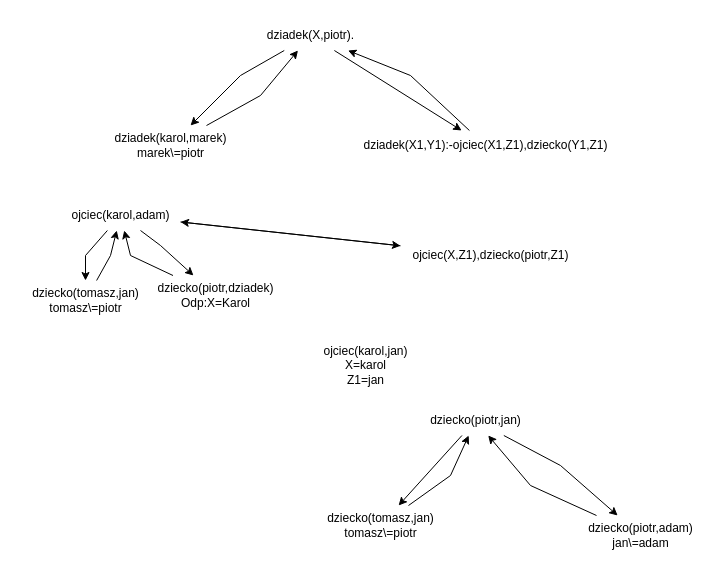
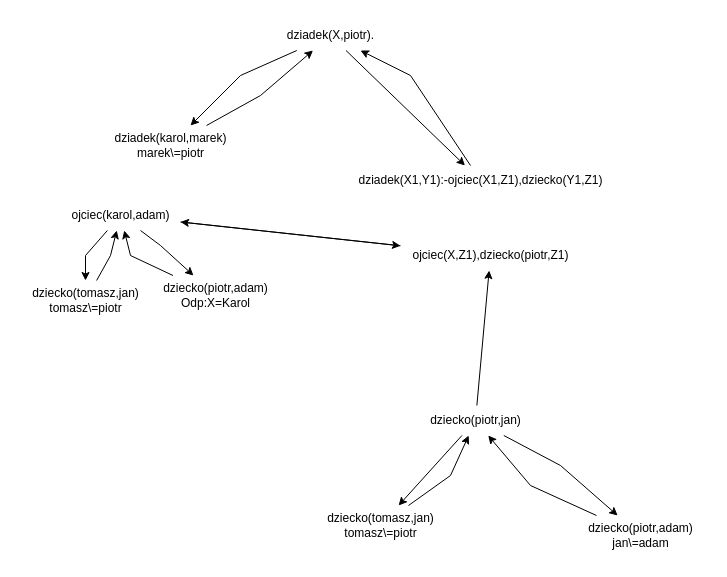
(311, 36) -> (331, 36)
(486, 146) -> (481, 181)
(216, 296) -> (216, 296)
none -> (483, 342)
(366, 366) -> none
